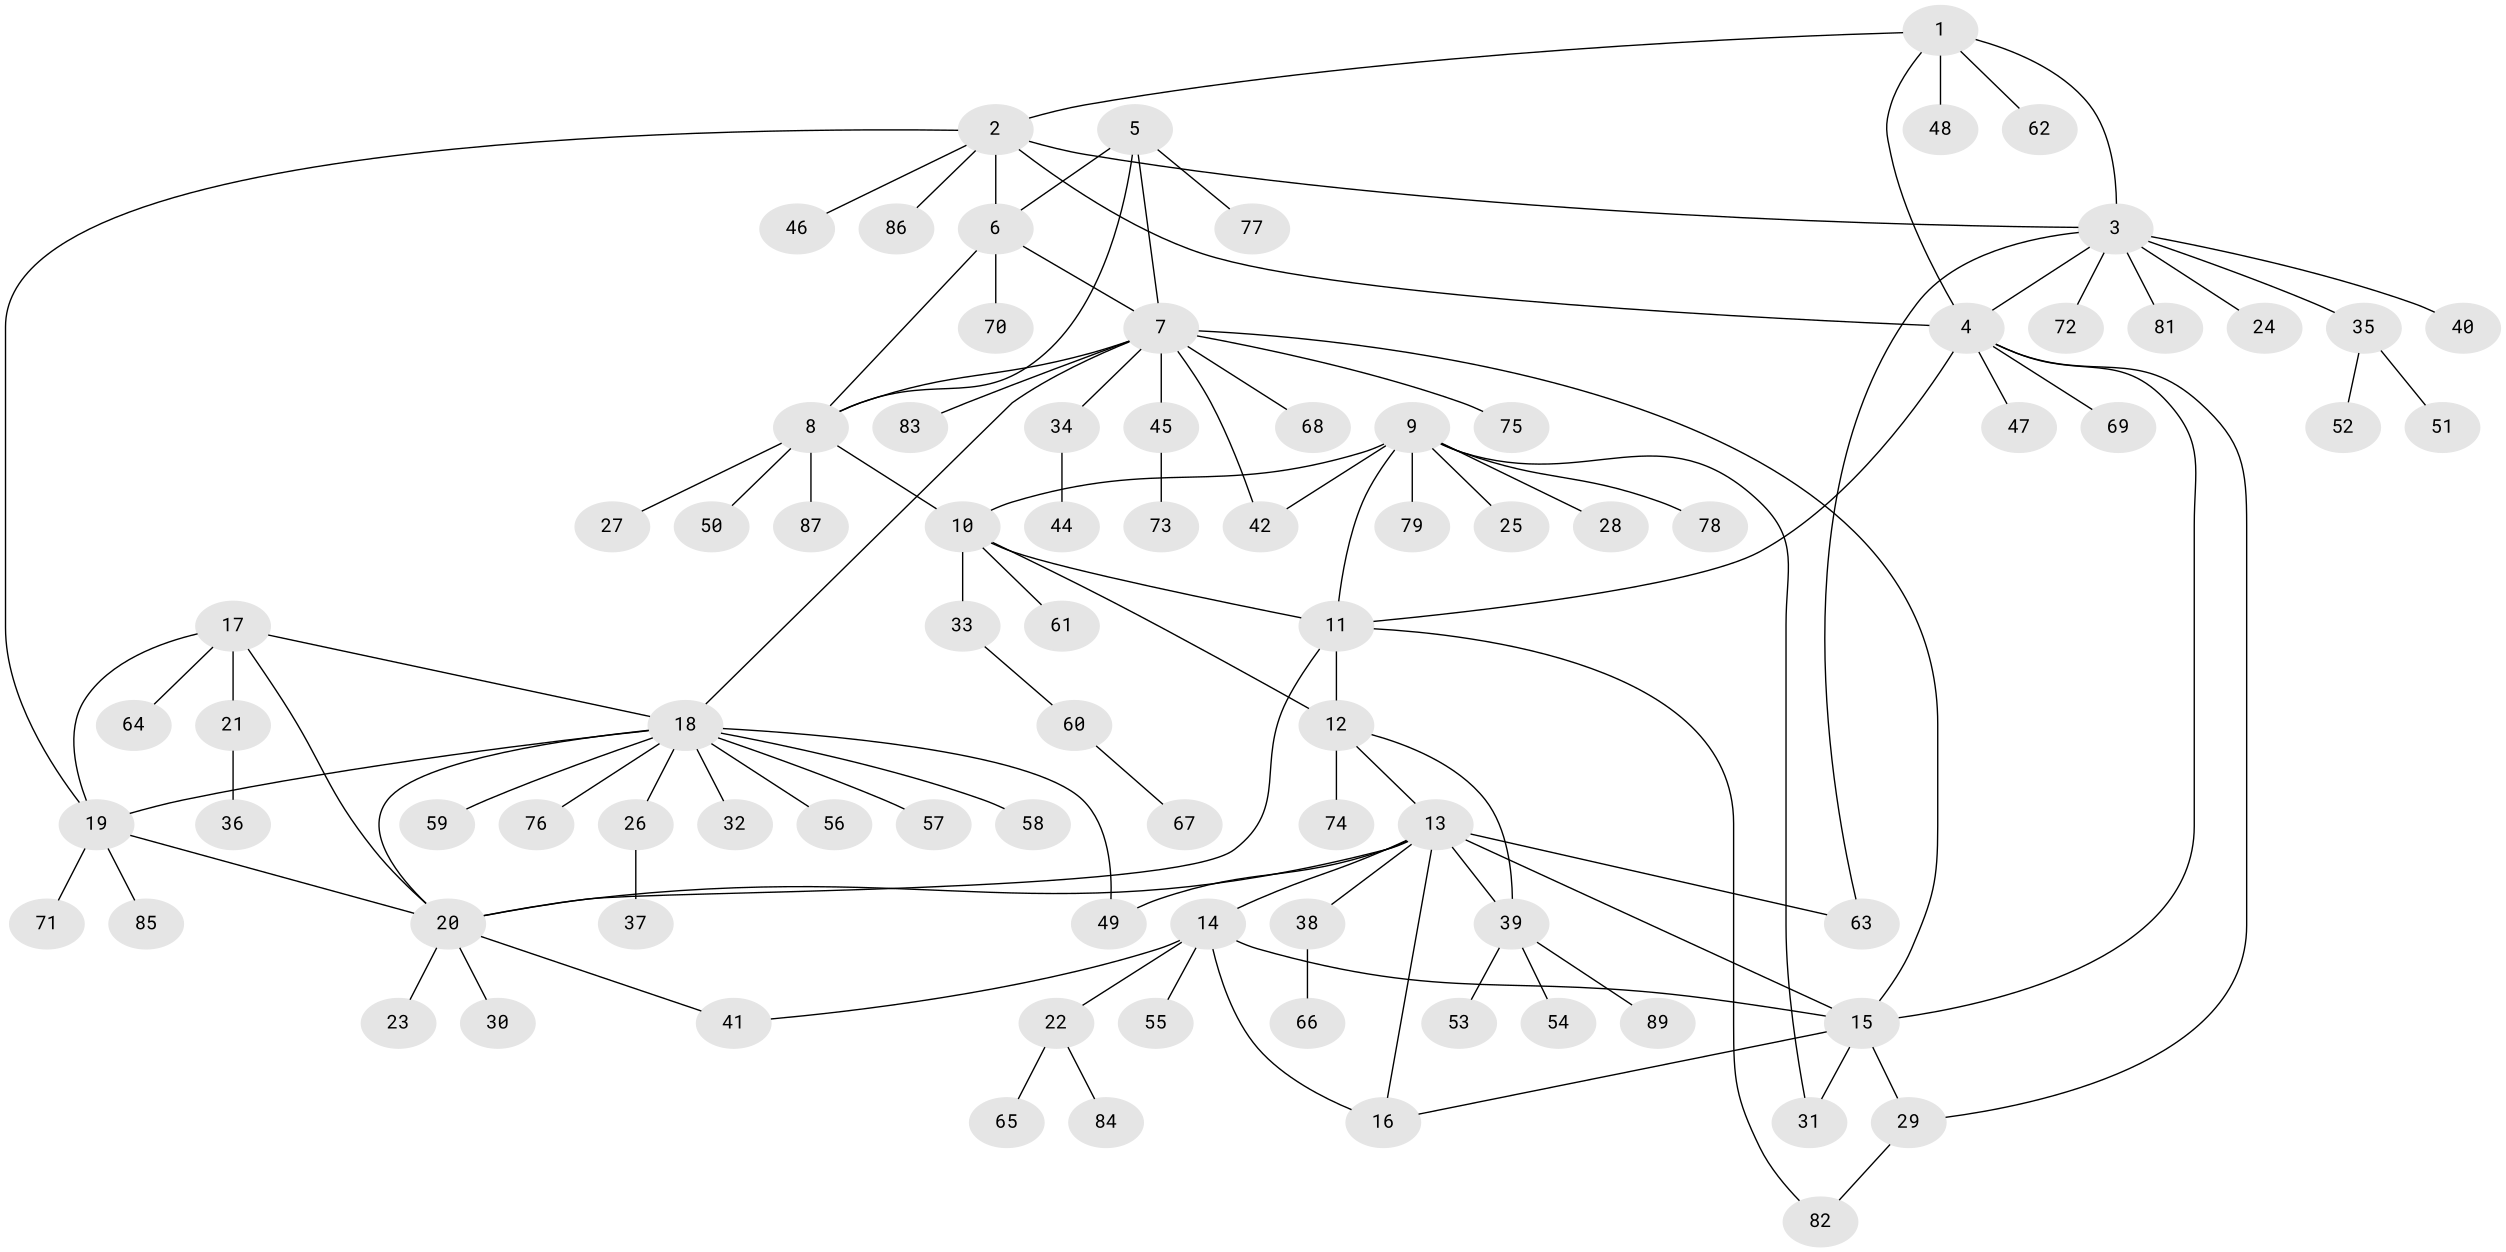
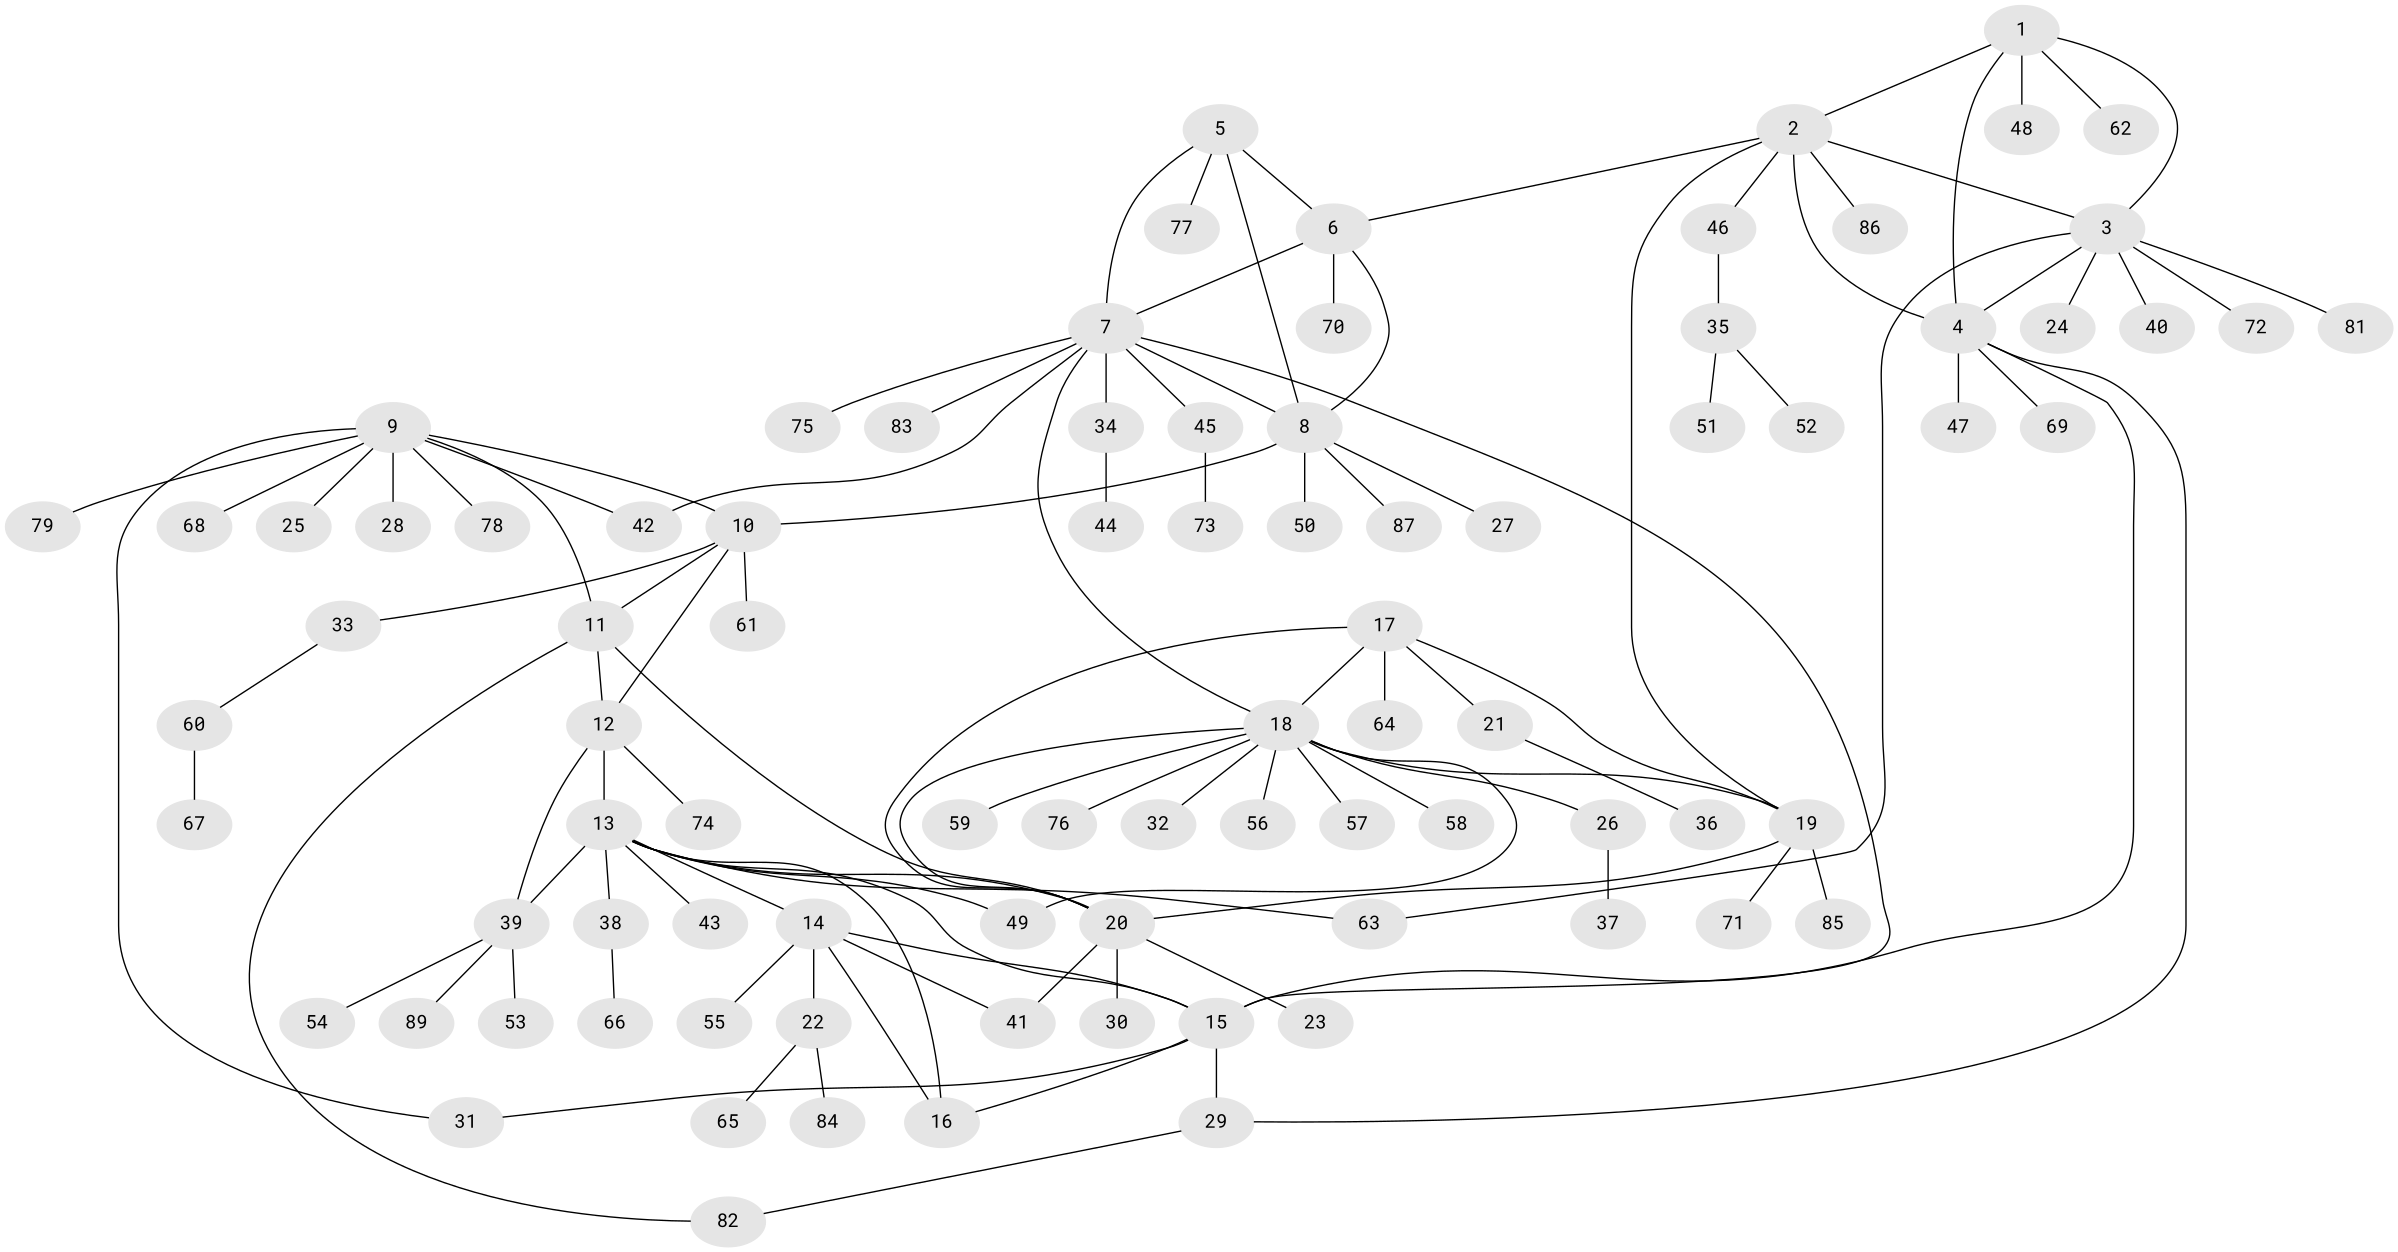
(2242, 275) -> (1718, 279)
(1237, 378) -> (294, 477)
(1707, 570) -> none
none -> (710, 924)
